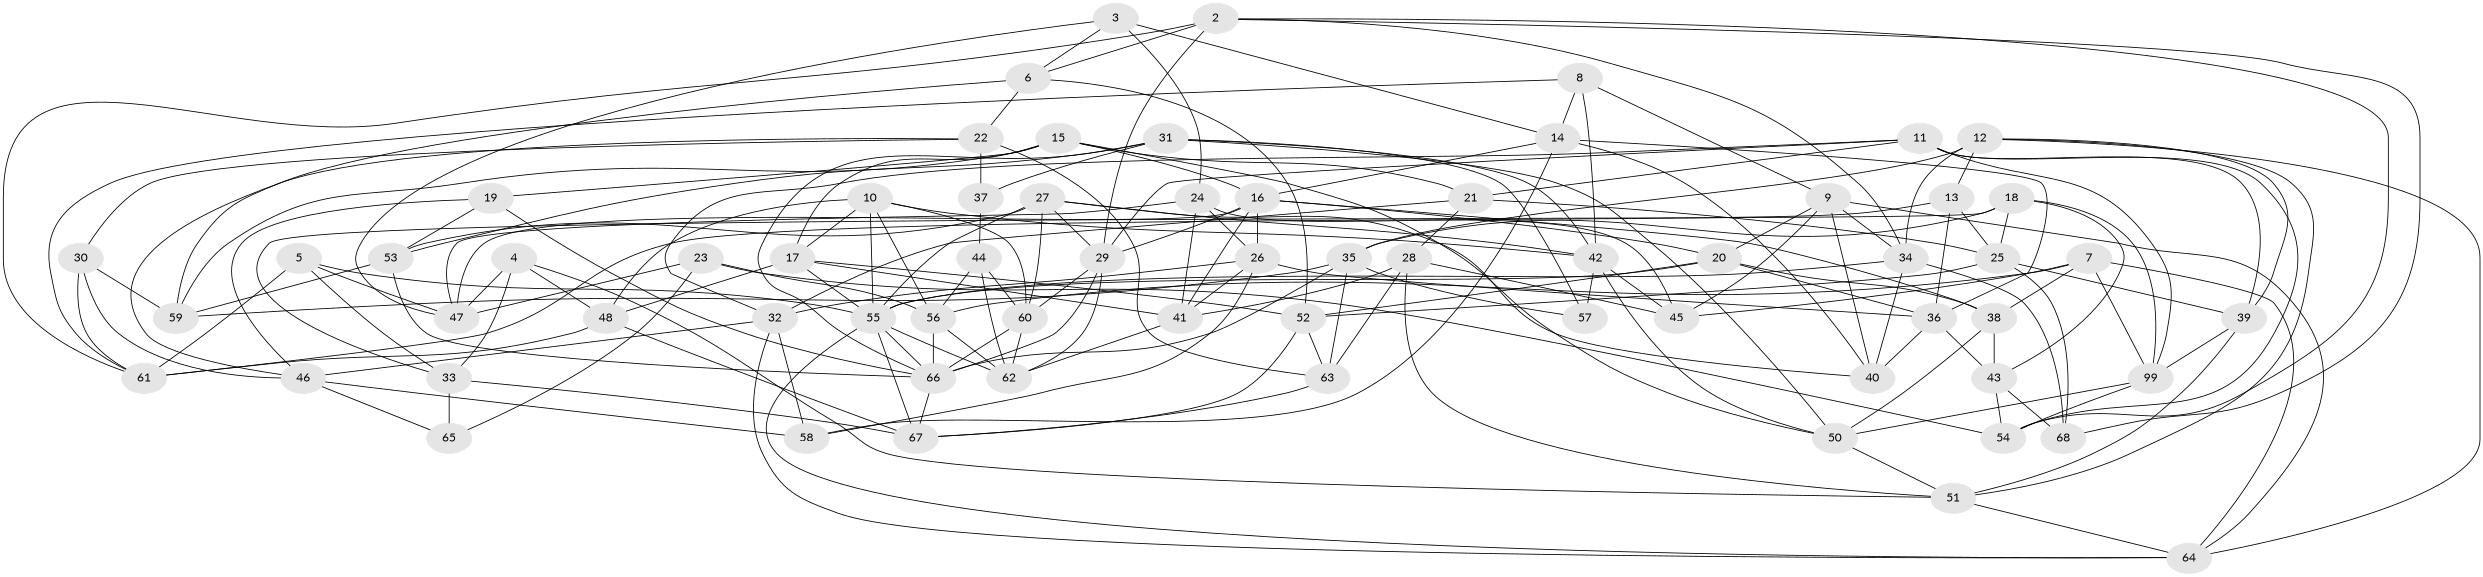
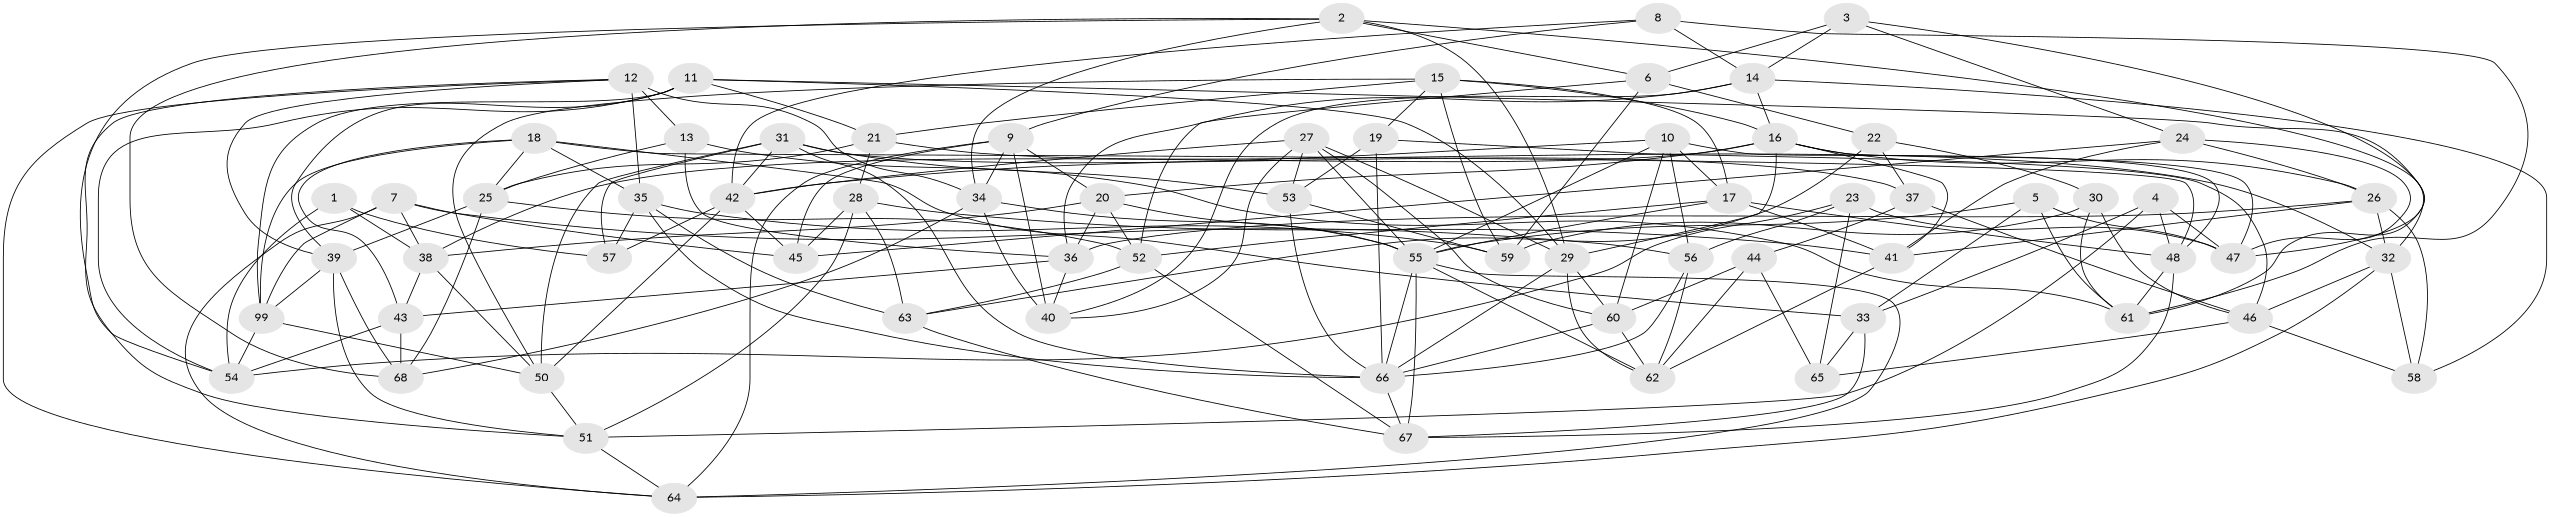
(401, 160) -> (2073, 258)
none -> (1785, 163)
none -> (334, 198)
(956, 288) -> (1786, 318)
none -> (363, 320)
